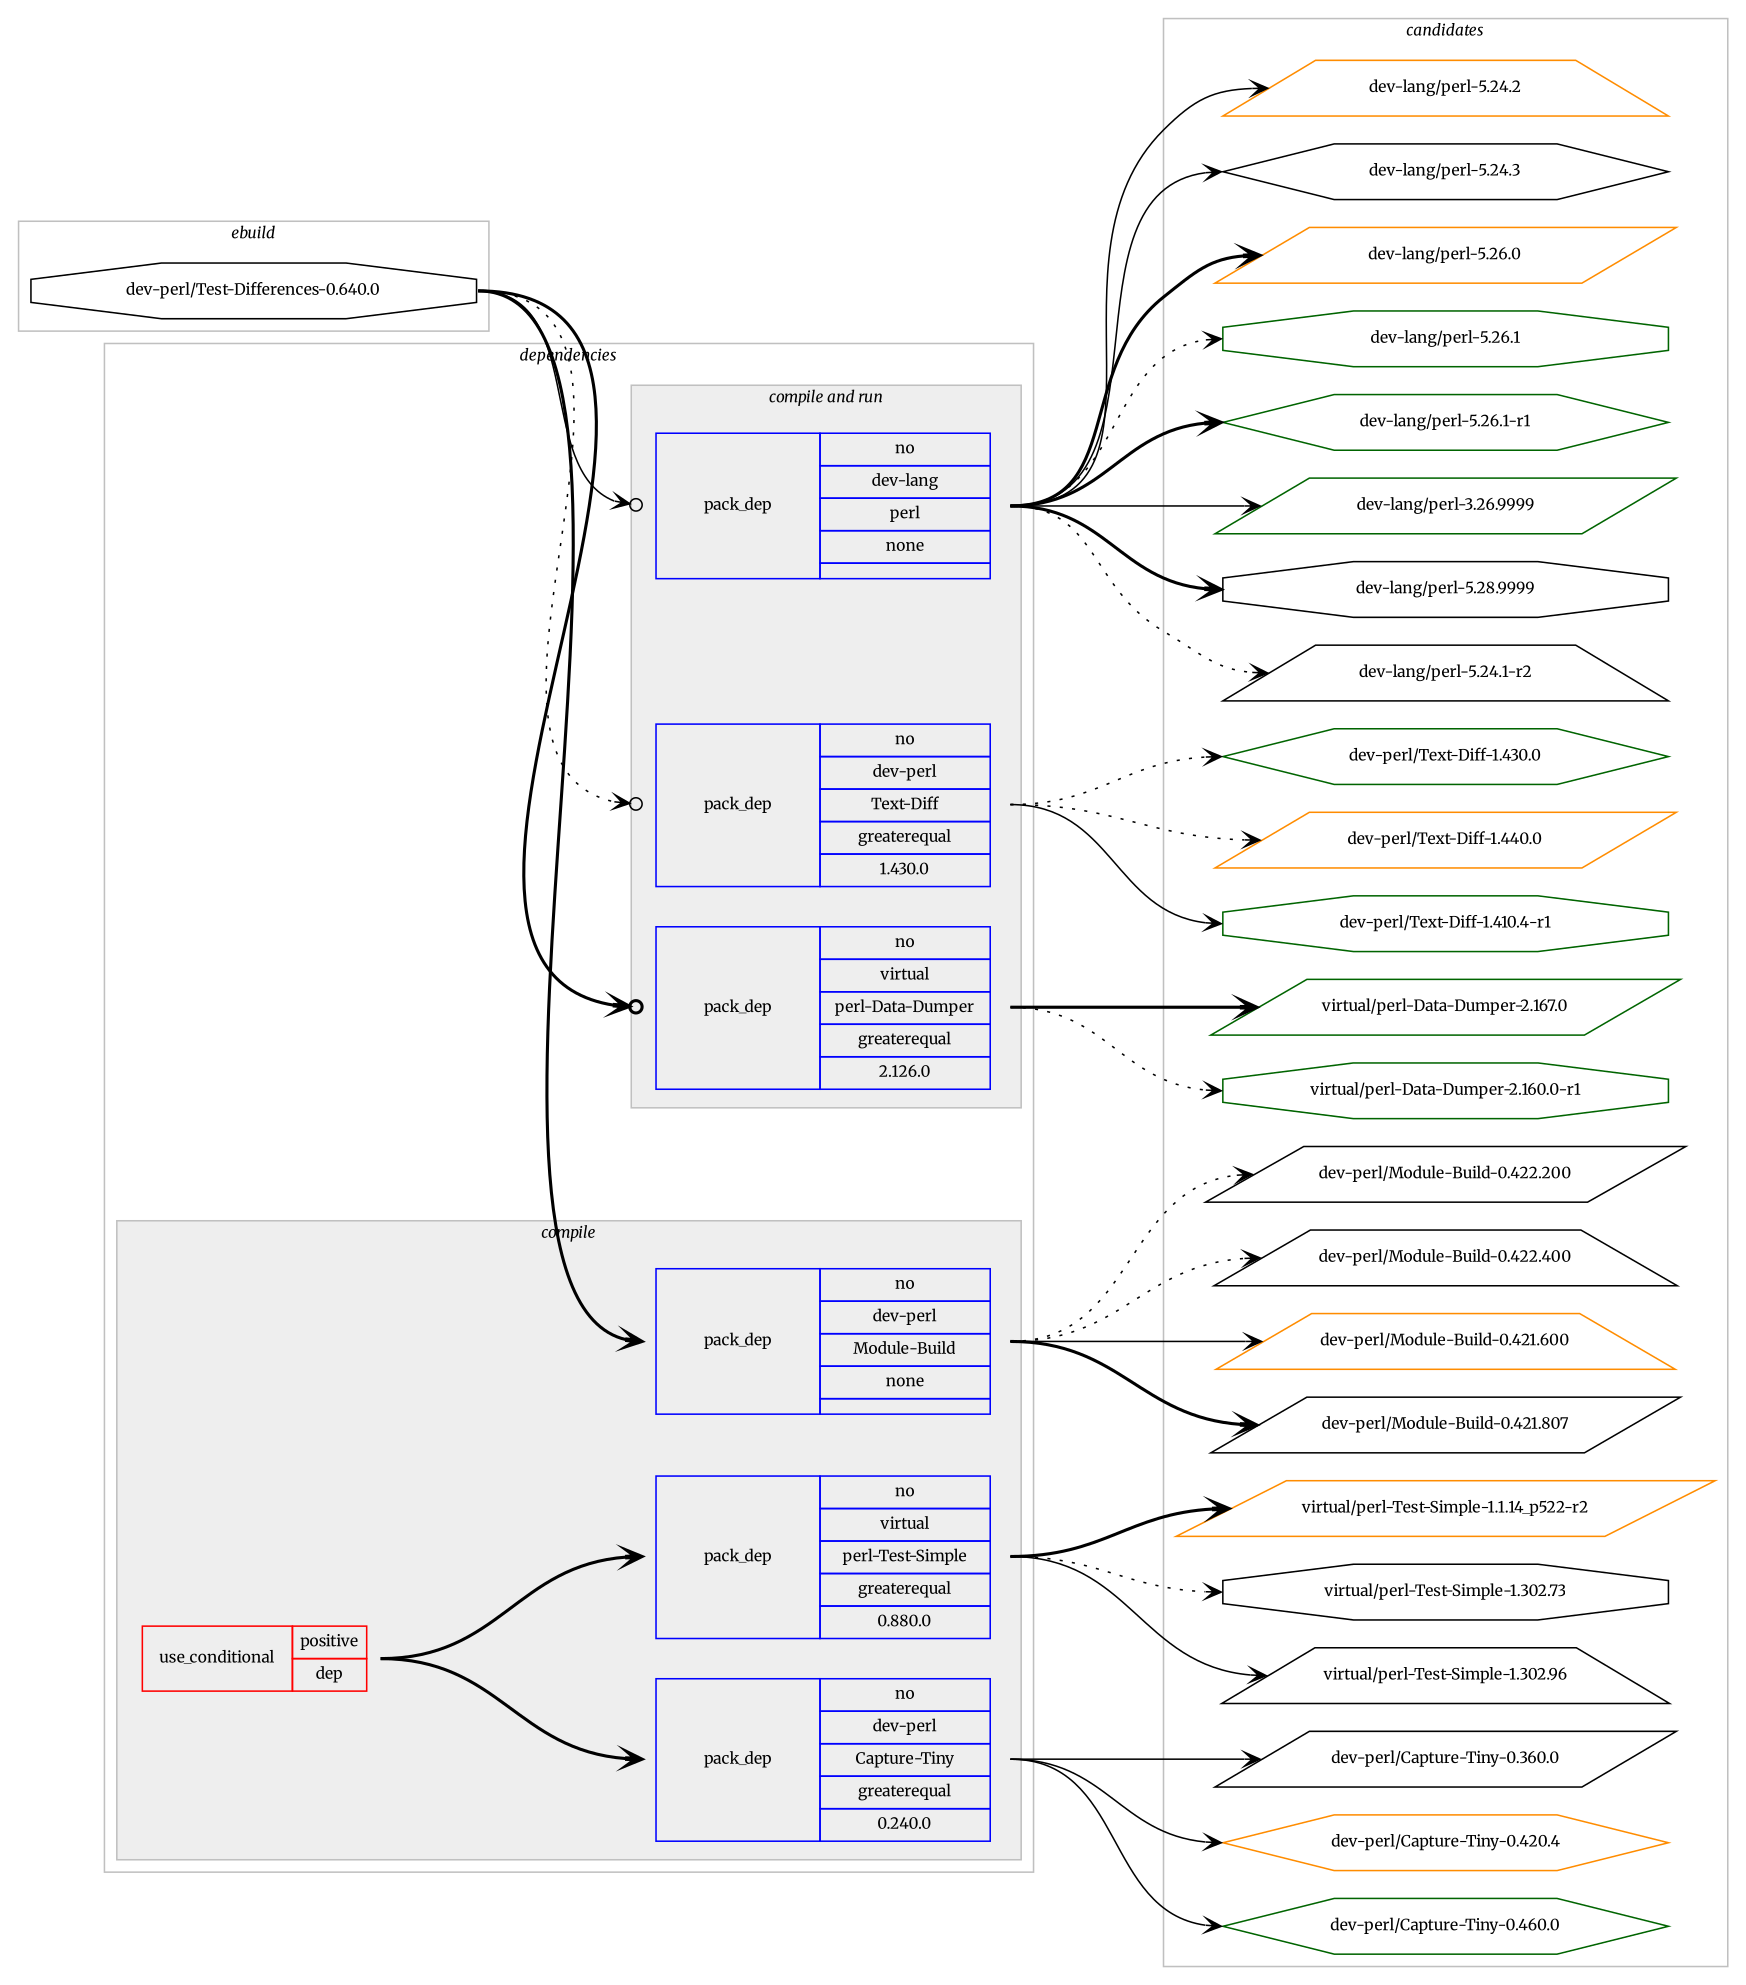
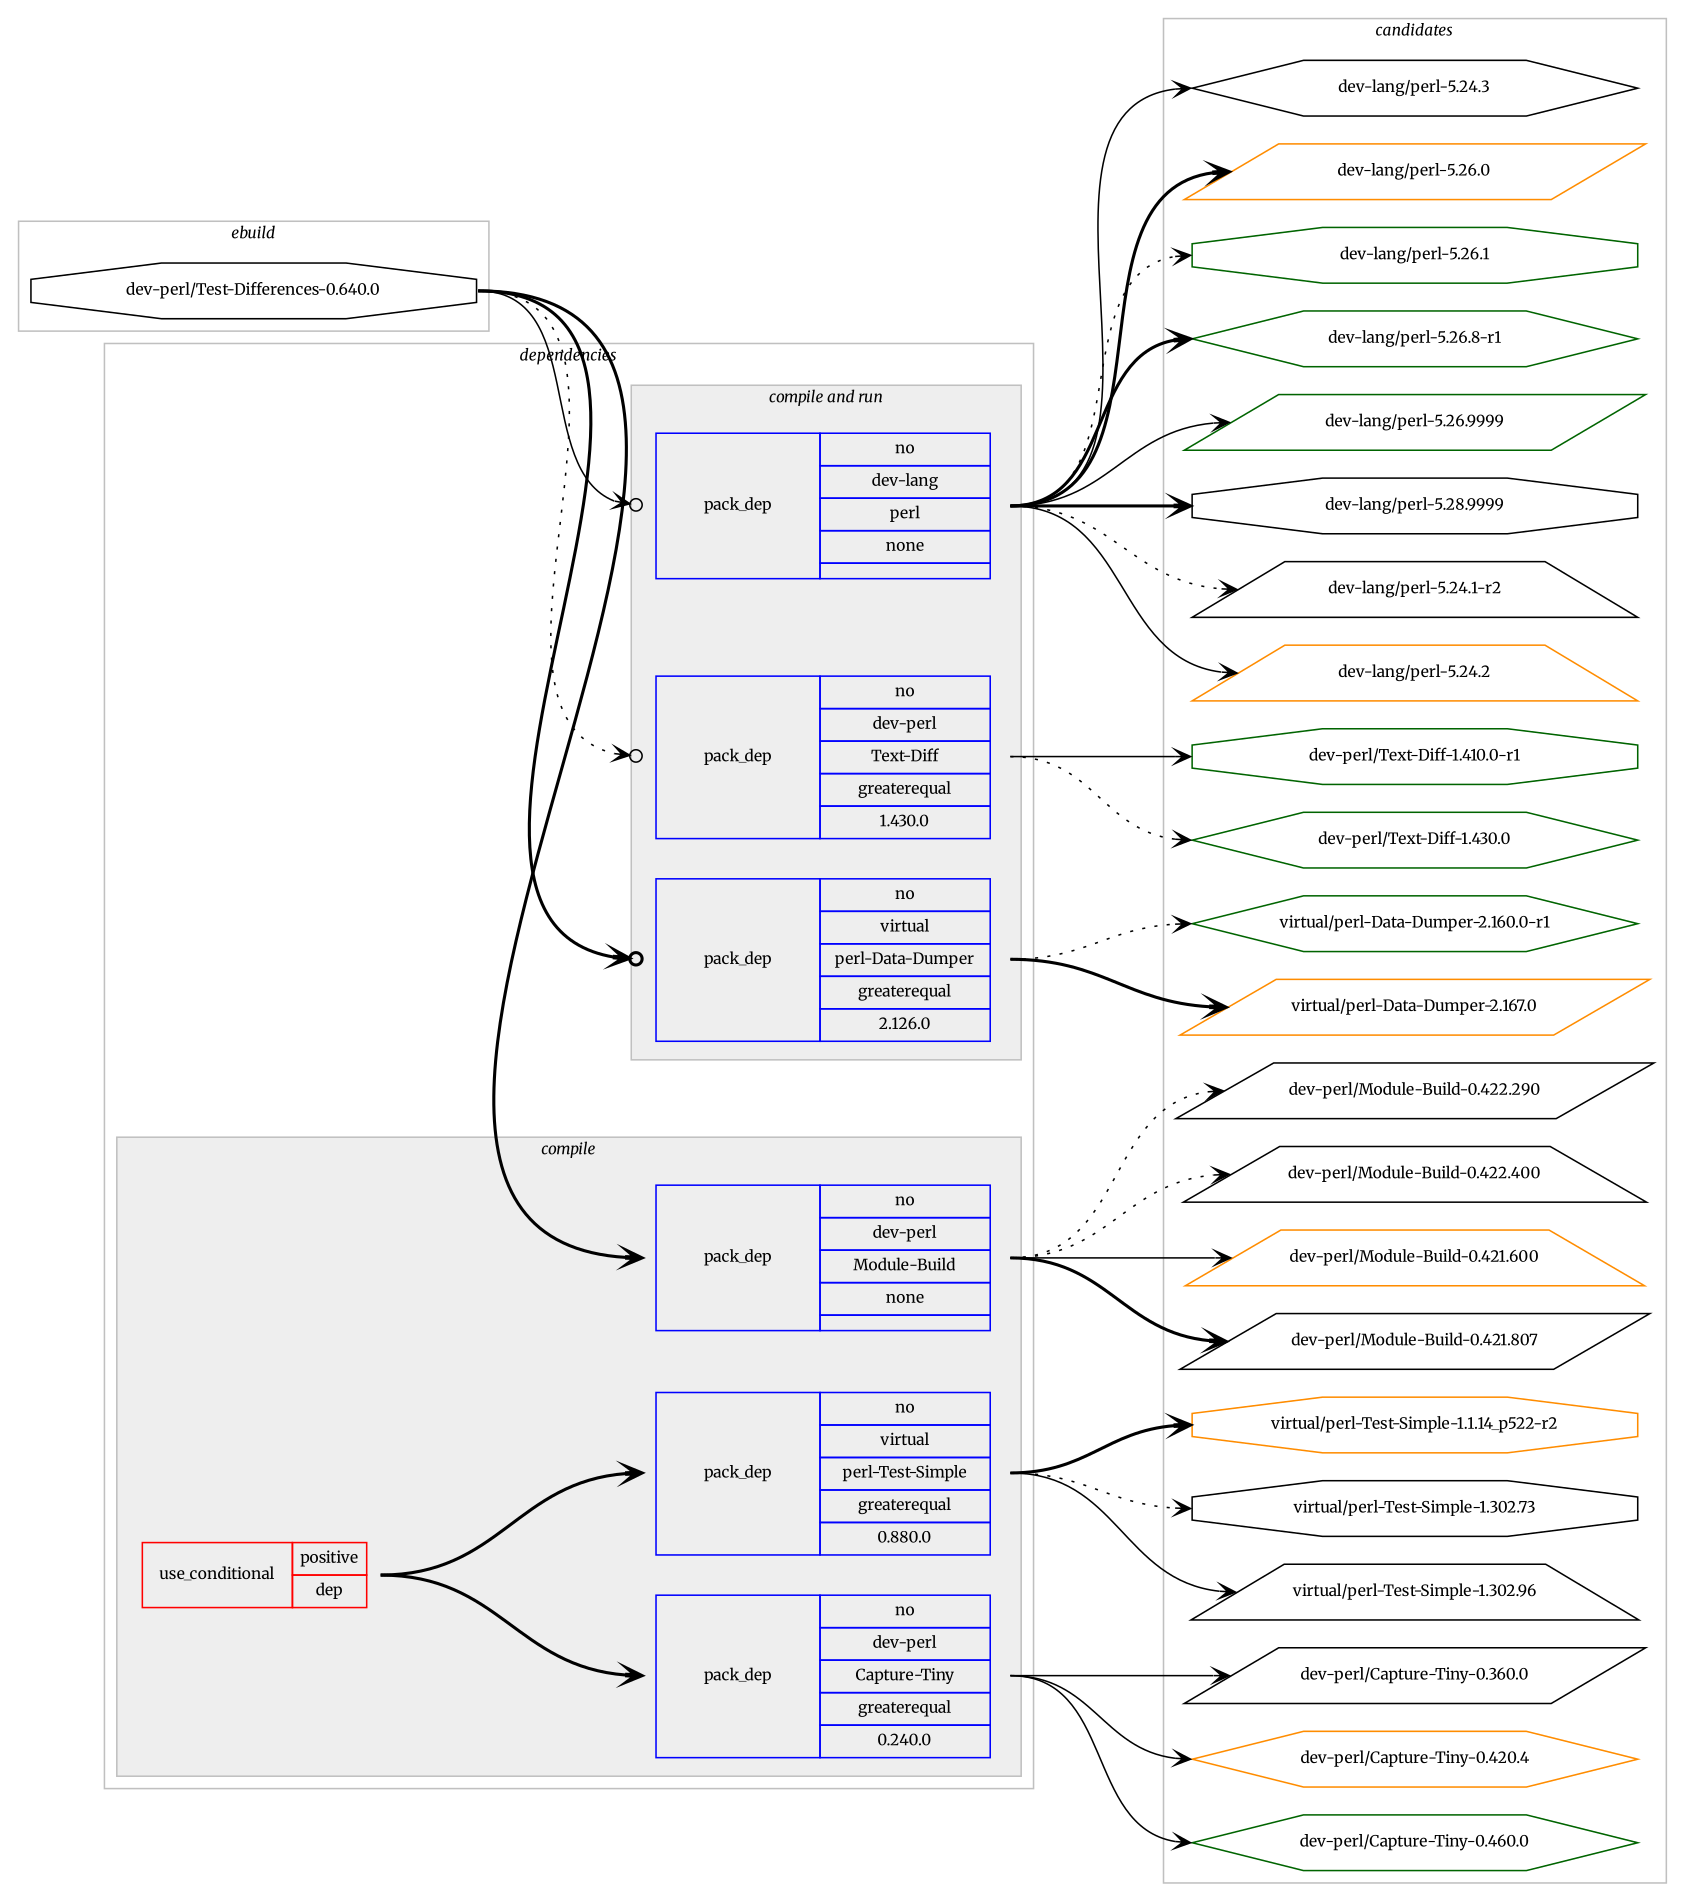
(1446, 422) -> (1415, 339)
(1446, 506) -> (1415, 422)
(1446, 840) -> none
(1446, 924) -> (1415, 757)
(1446, 1007) -> (1415, 1007)
(1446, 1091) -> (1415, 924)
(1446, 1174) -> (1415, 1091)
(1446, 1509) -> (1415, 1425)
